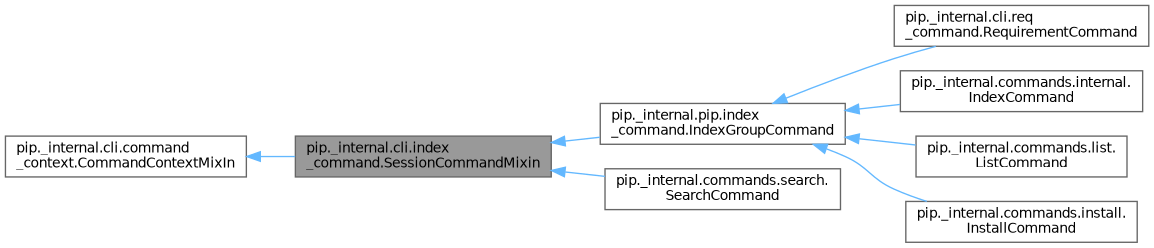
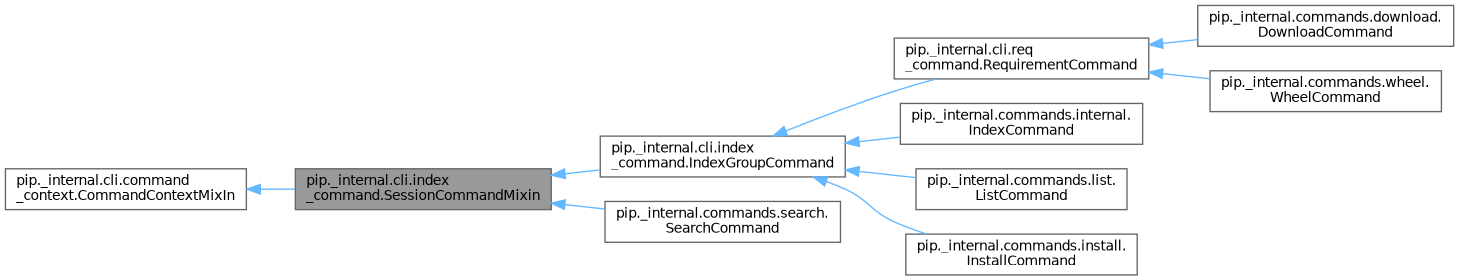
none -> (1326, 26)
none -> (1326, 91)
(723, 124) -> (723, 157)
